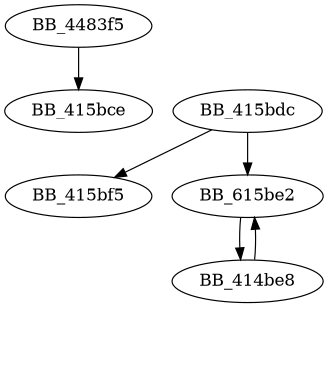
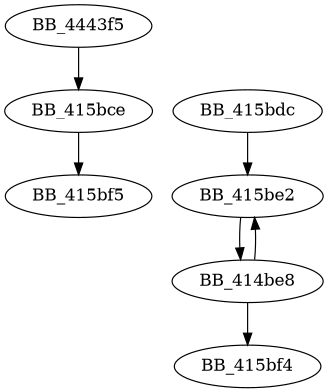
(79, 26) -> (79, 26)
(169, 151) -> (79, 148)
(248, 196) -> (248, 196)
none -> (248, 366)
